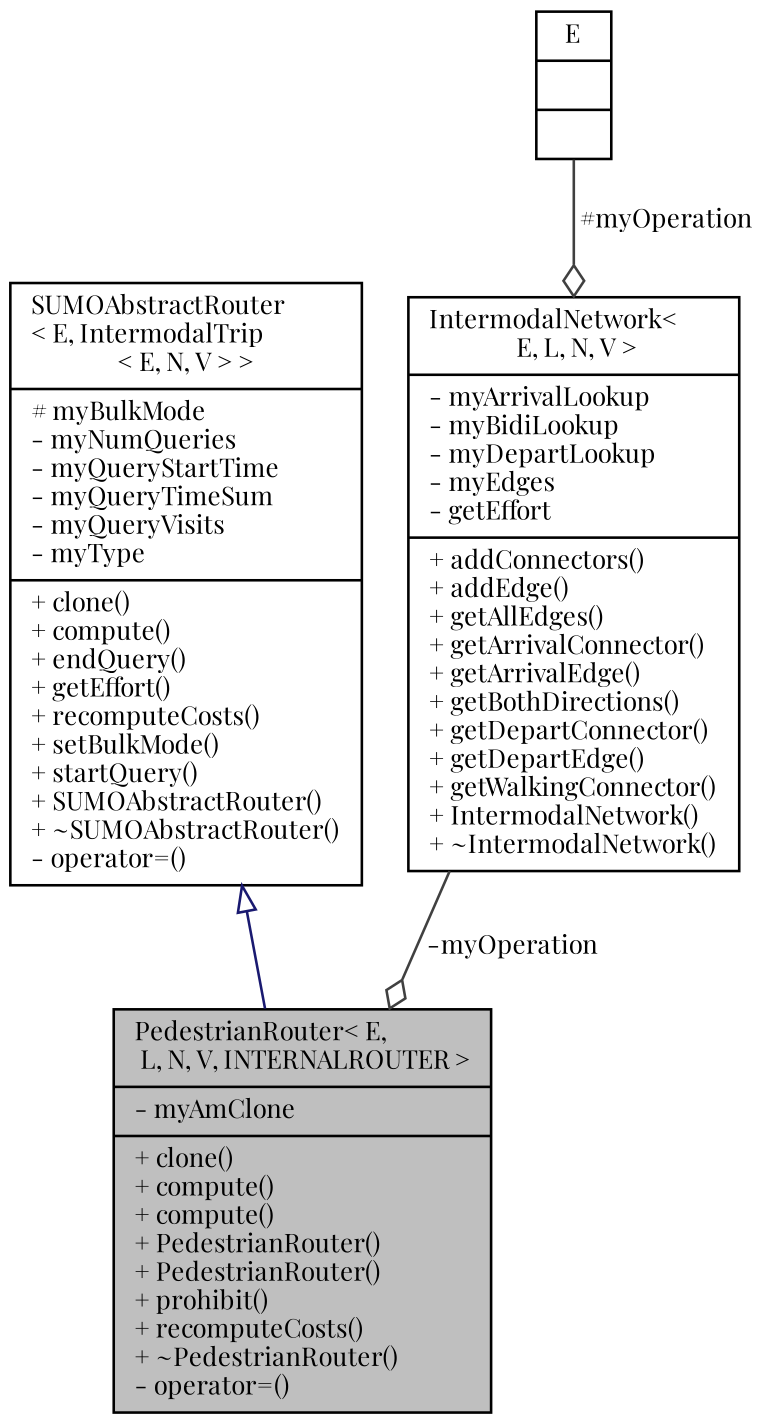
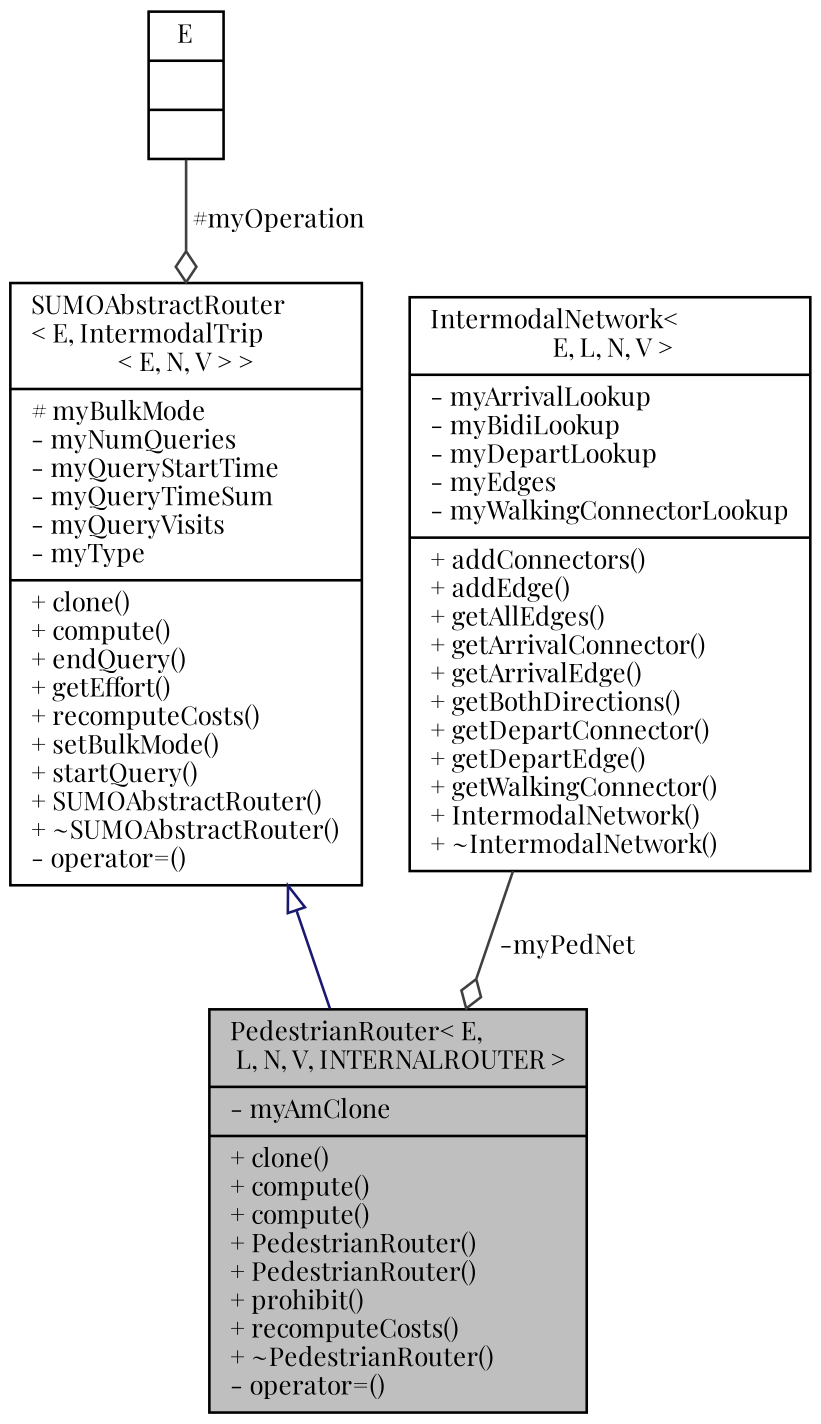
(574, 212) -> (186, 205)
(491, 512) -> (610, 512)
(510, 947) -> (565, 947)
